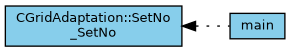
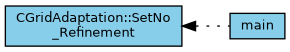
(94, 26) -> (94, 26)
